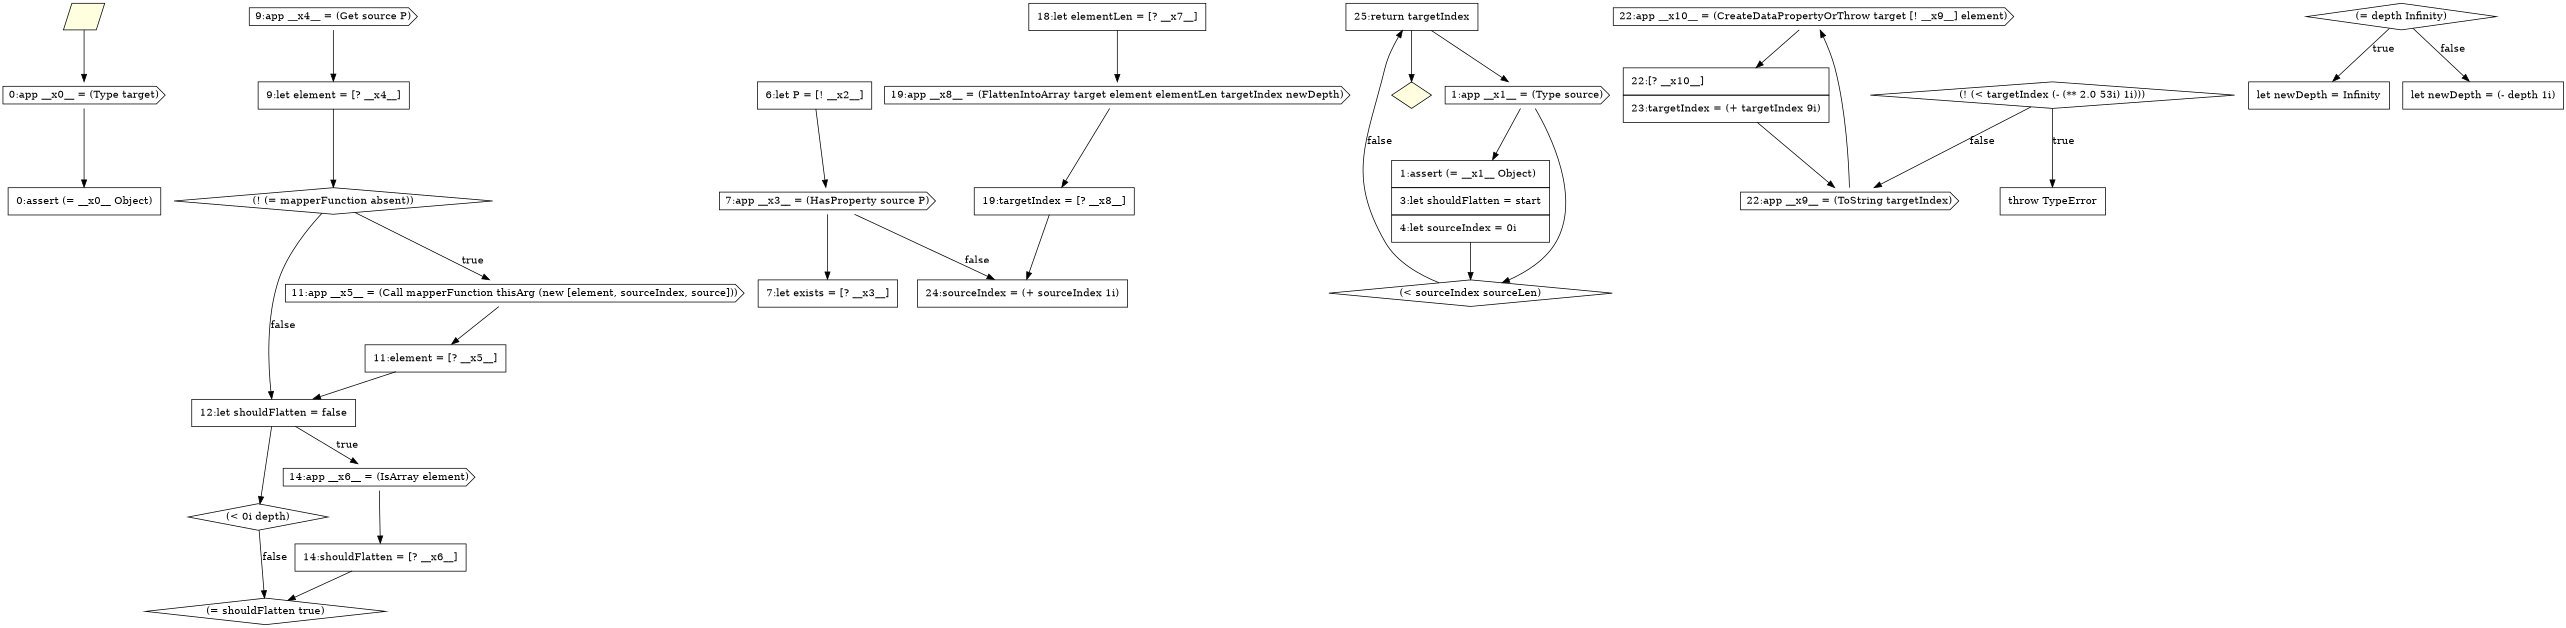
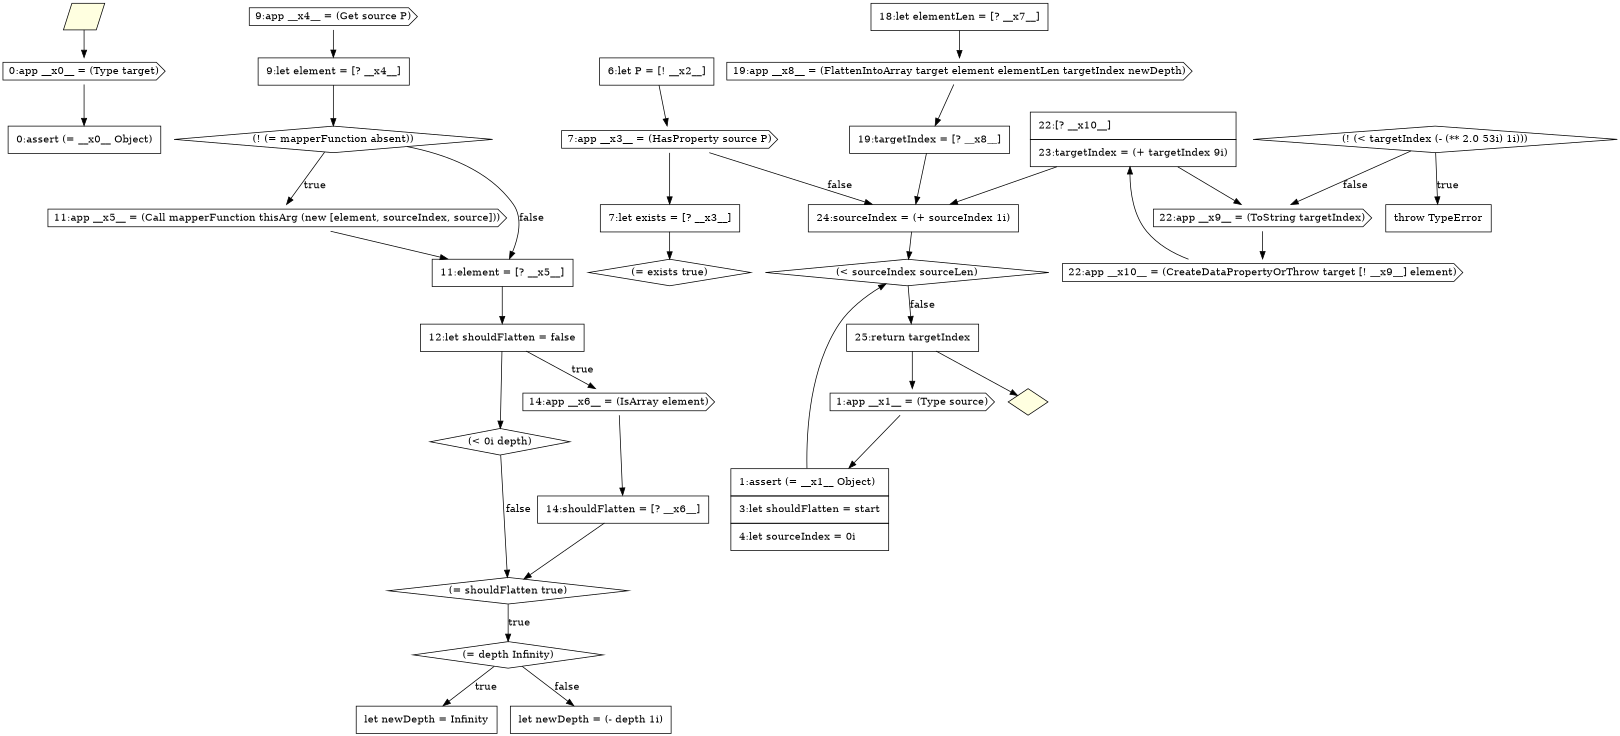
none -> (1007, 184)
(1566, 204) -> (910, 242)
none -> (670, 273)
(274, 296) -> (487, 178)
none -> (508, 619)
